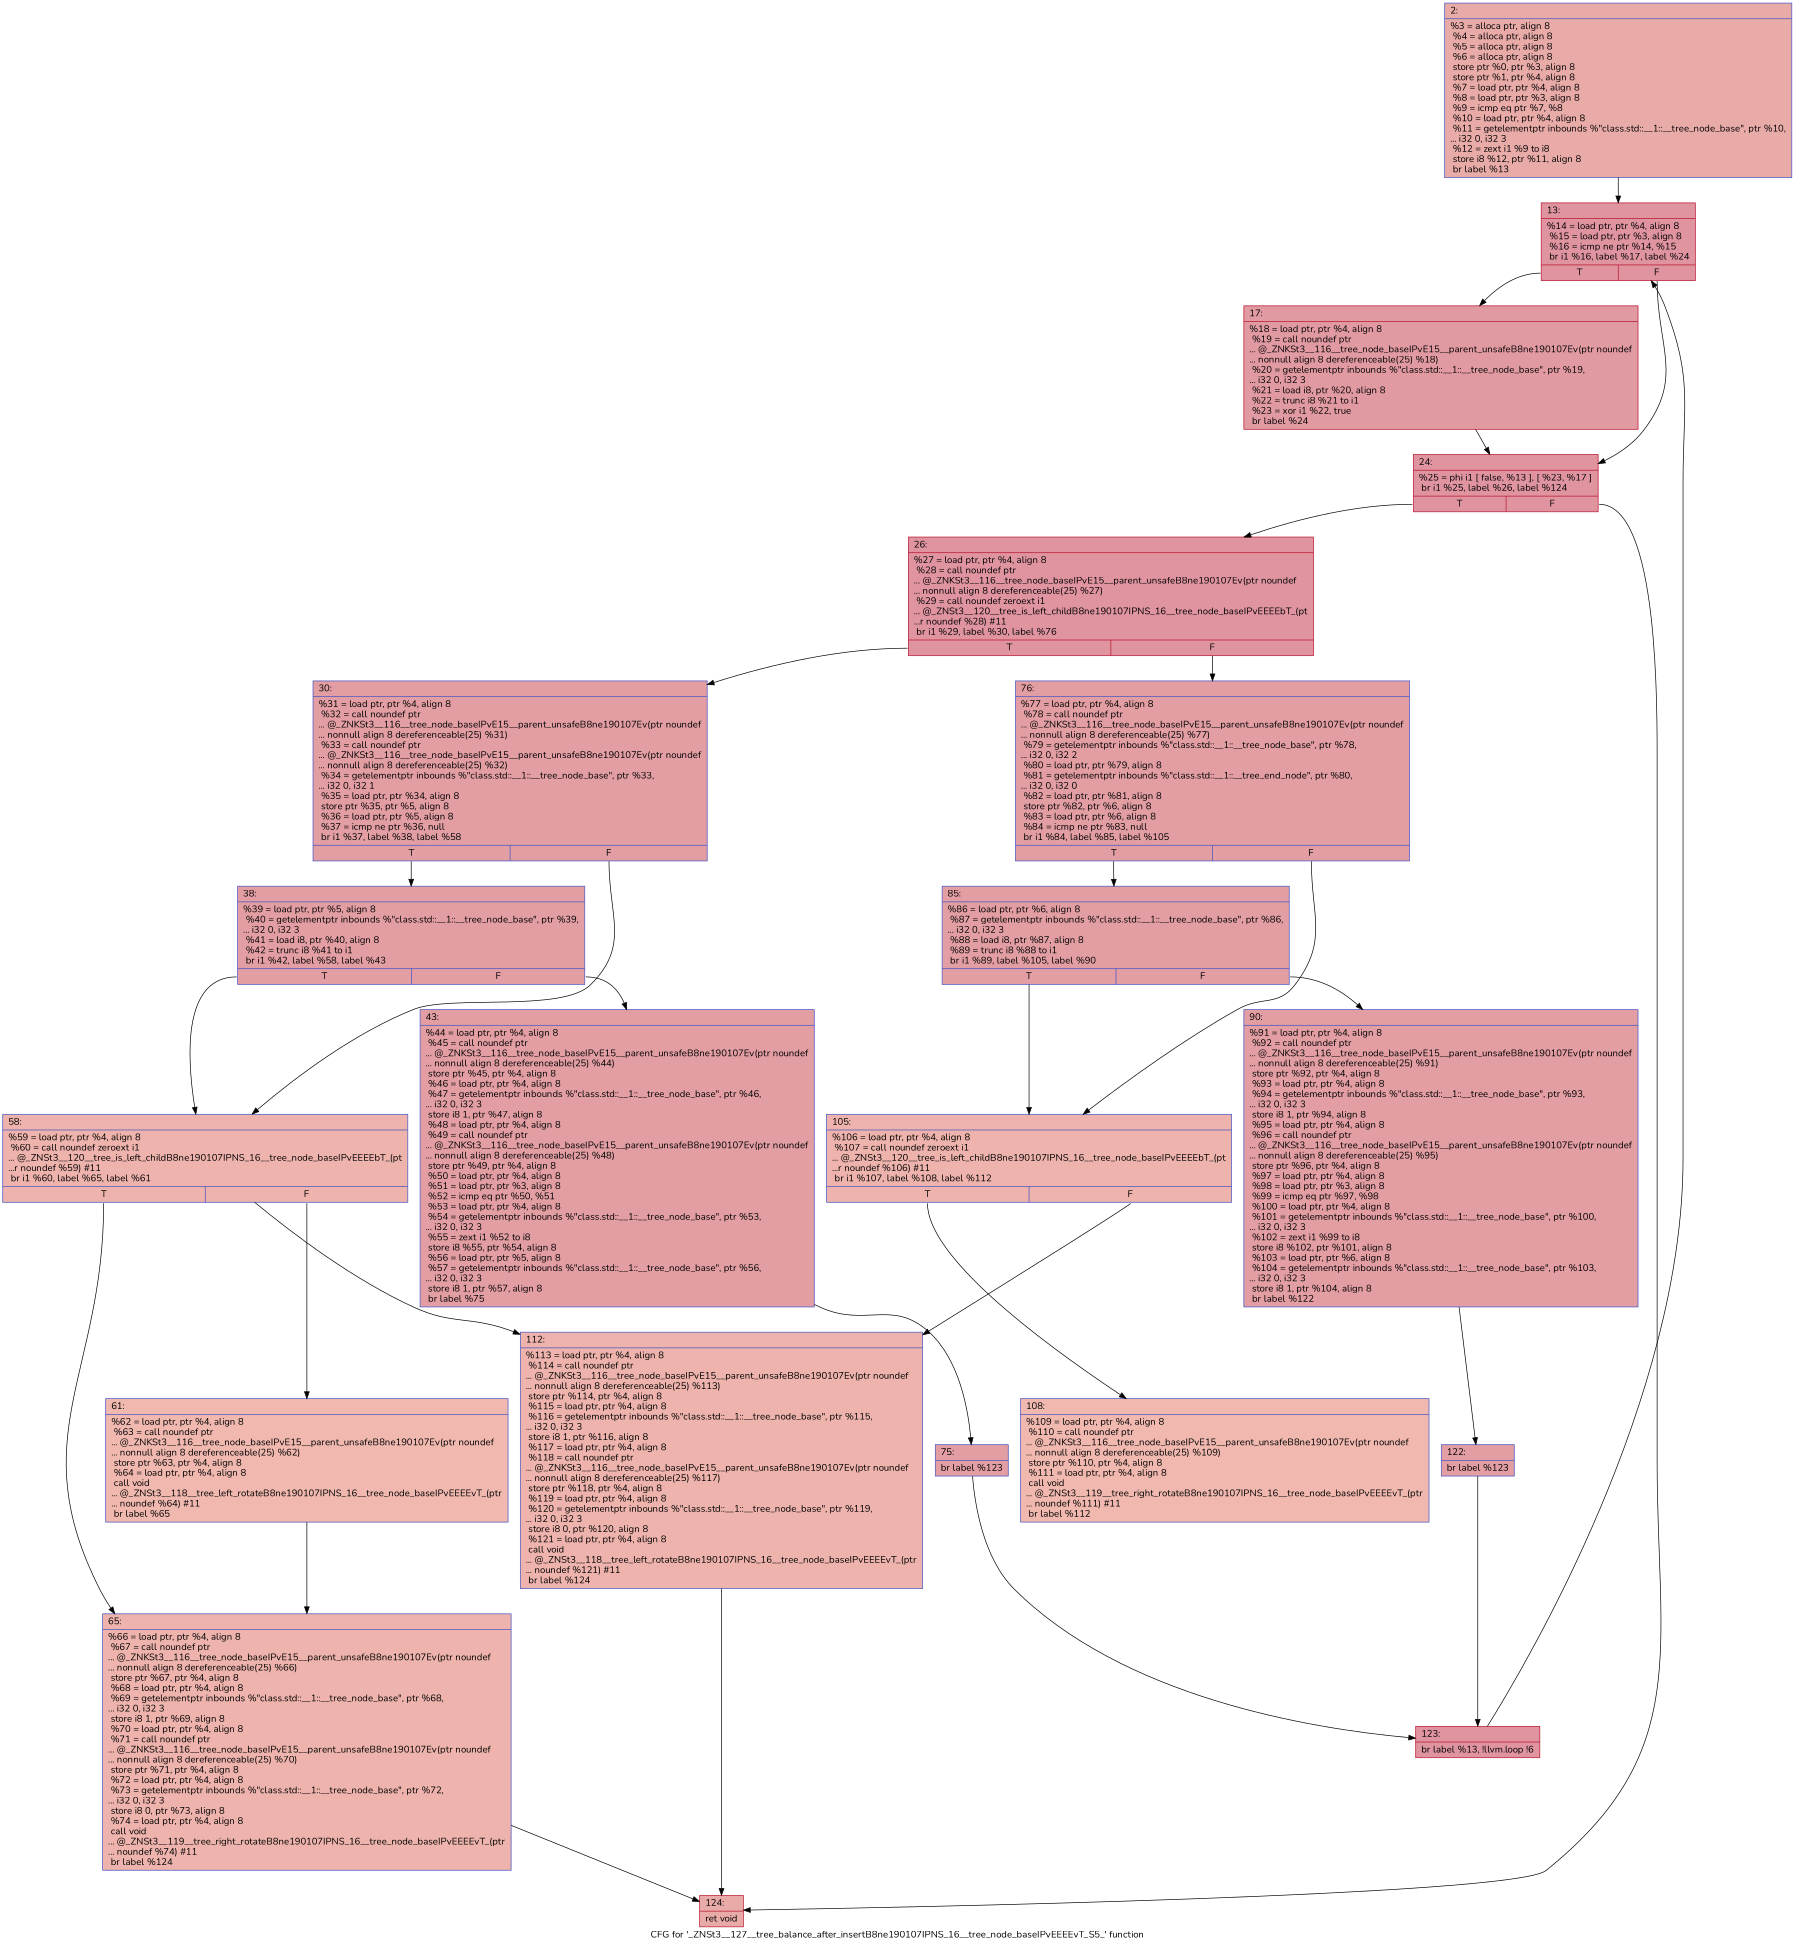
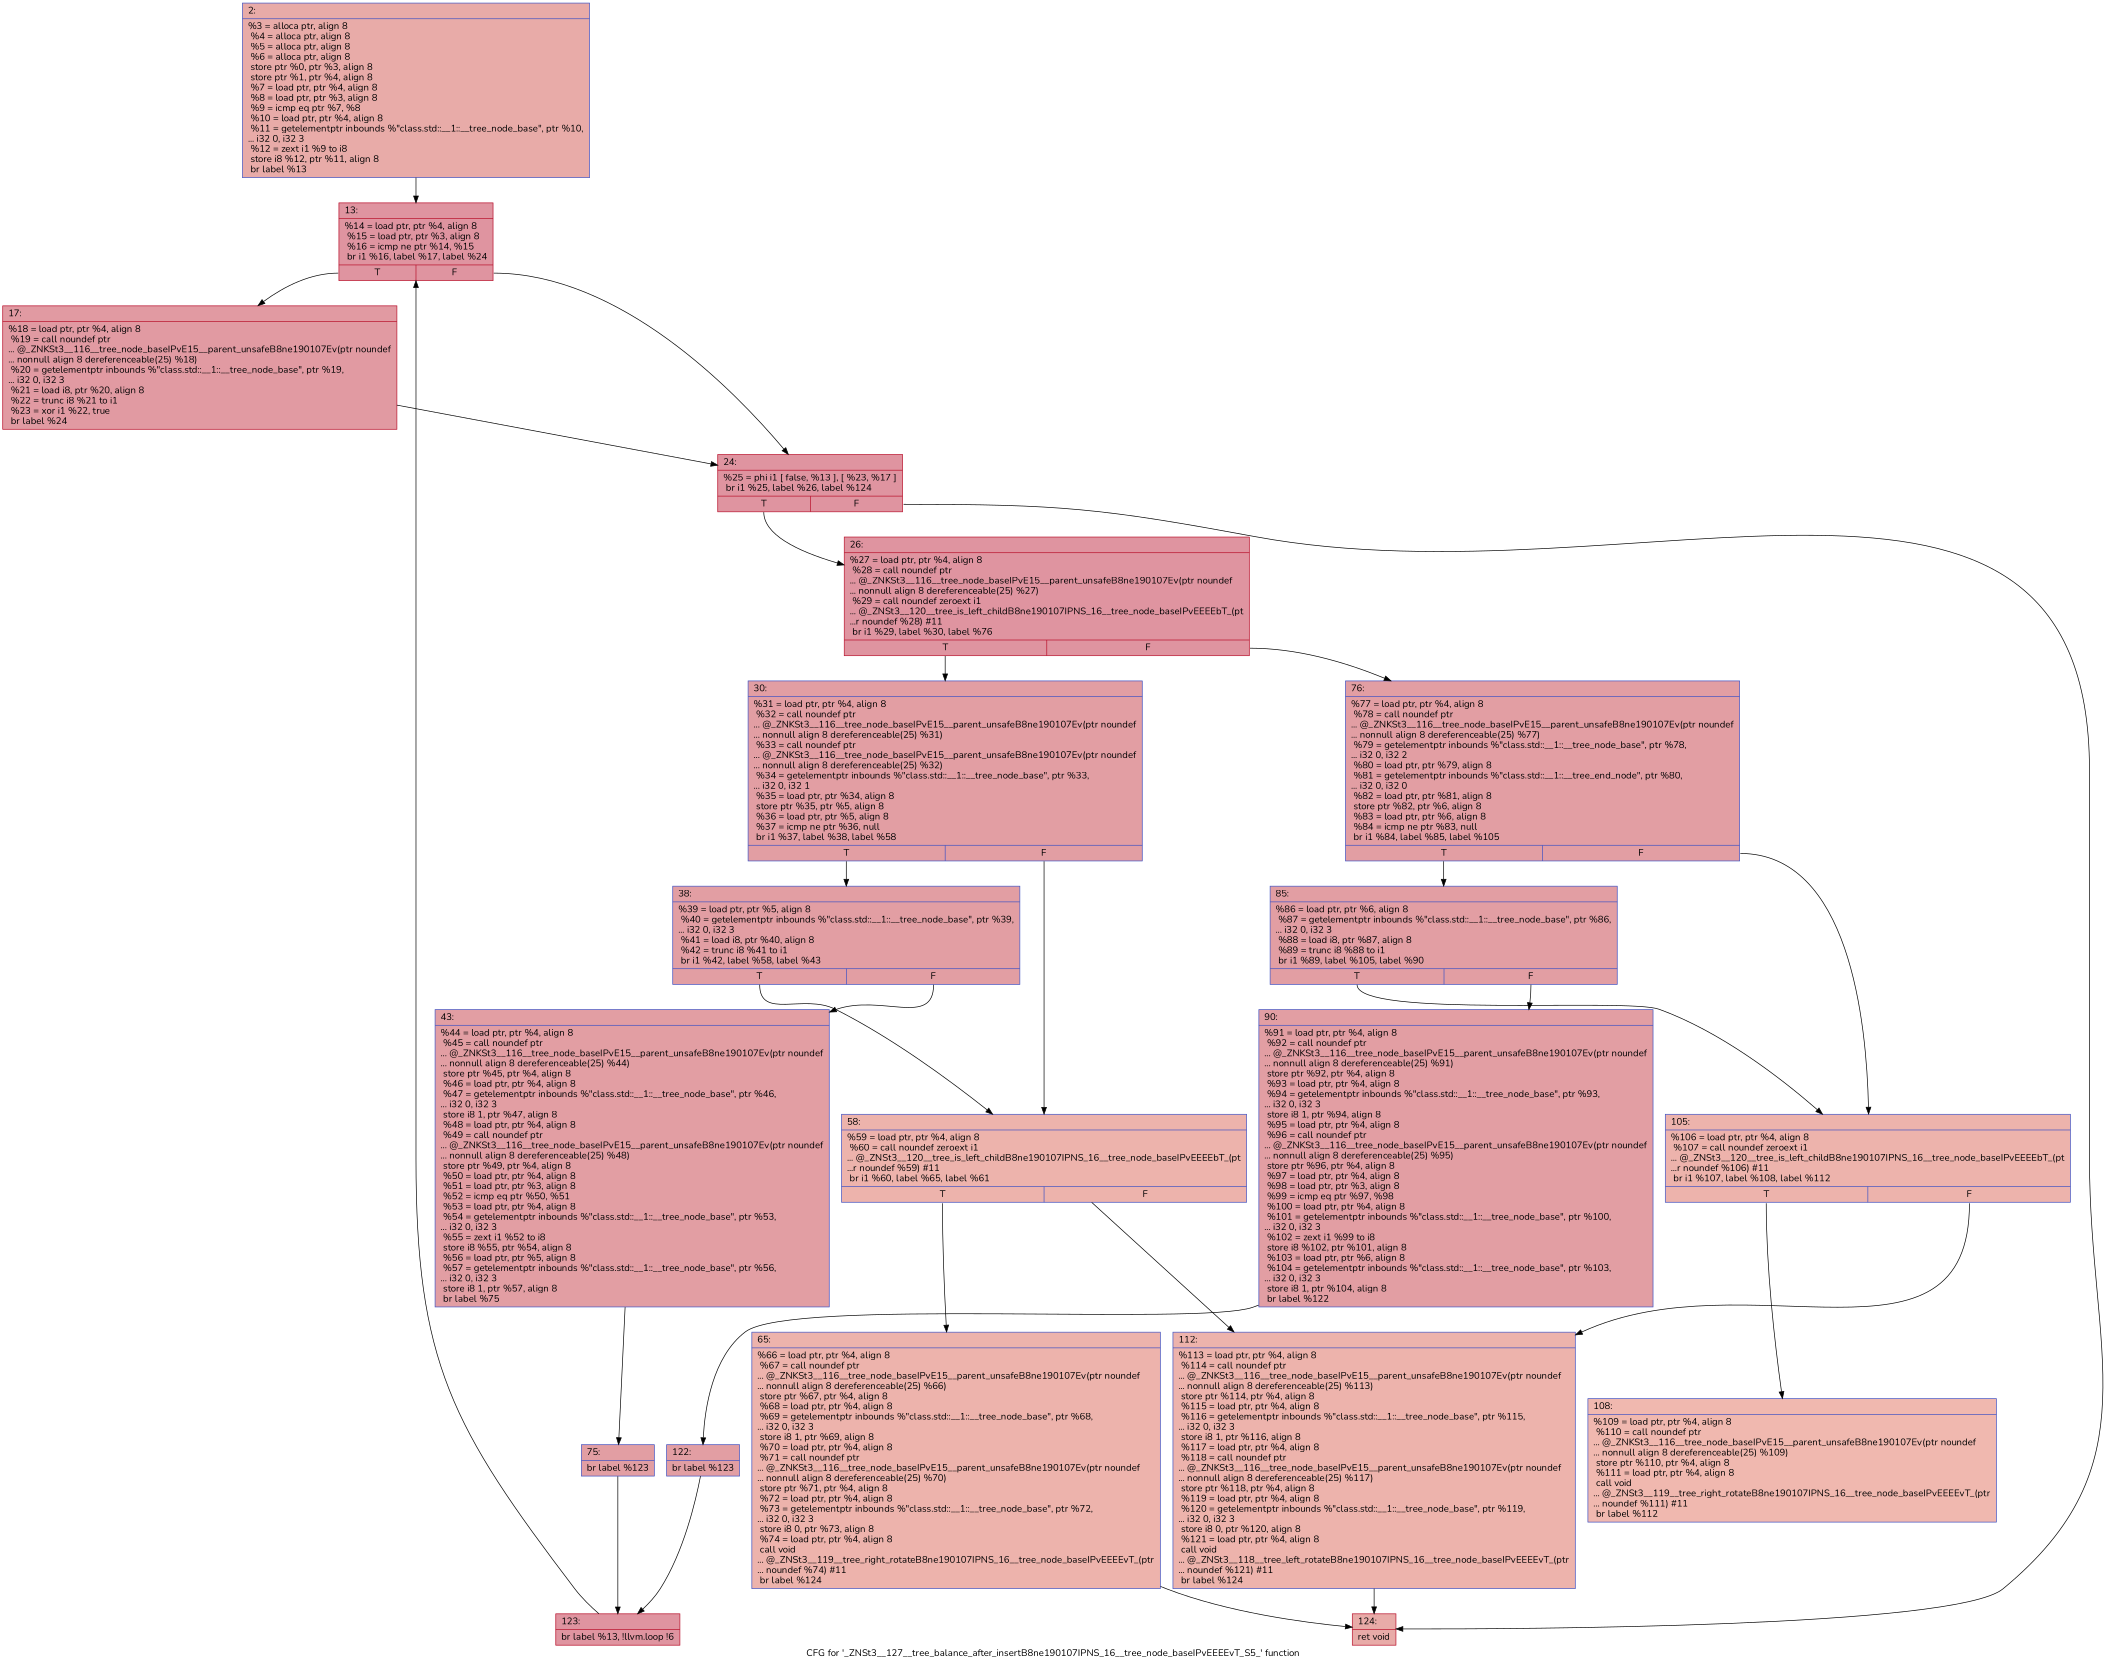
(307, 1460) -> none
